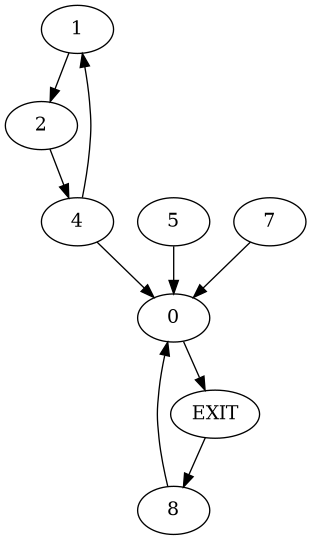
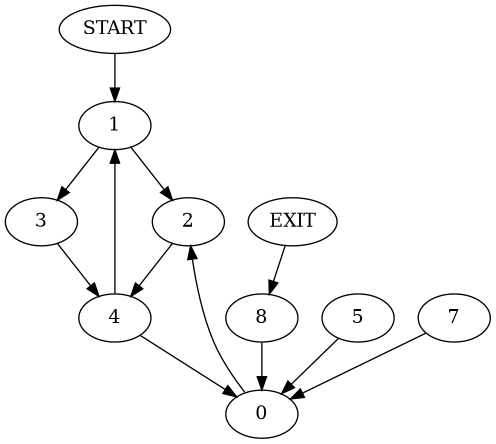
none -> (115, 29)
none -> (41, 222)
(192, 360) -> (209, 330)
